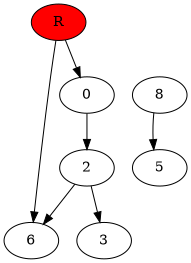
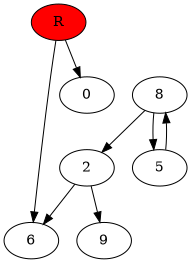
(87, 126) -> (127, 128)
none -> (167, 136)
(104, 241) -> (104, 241)
